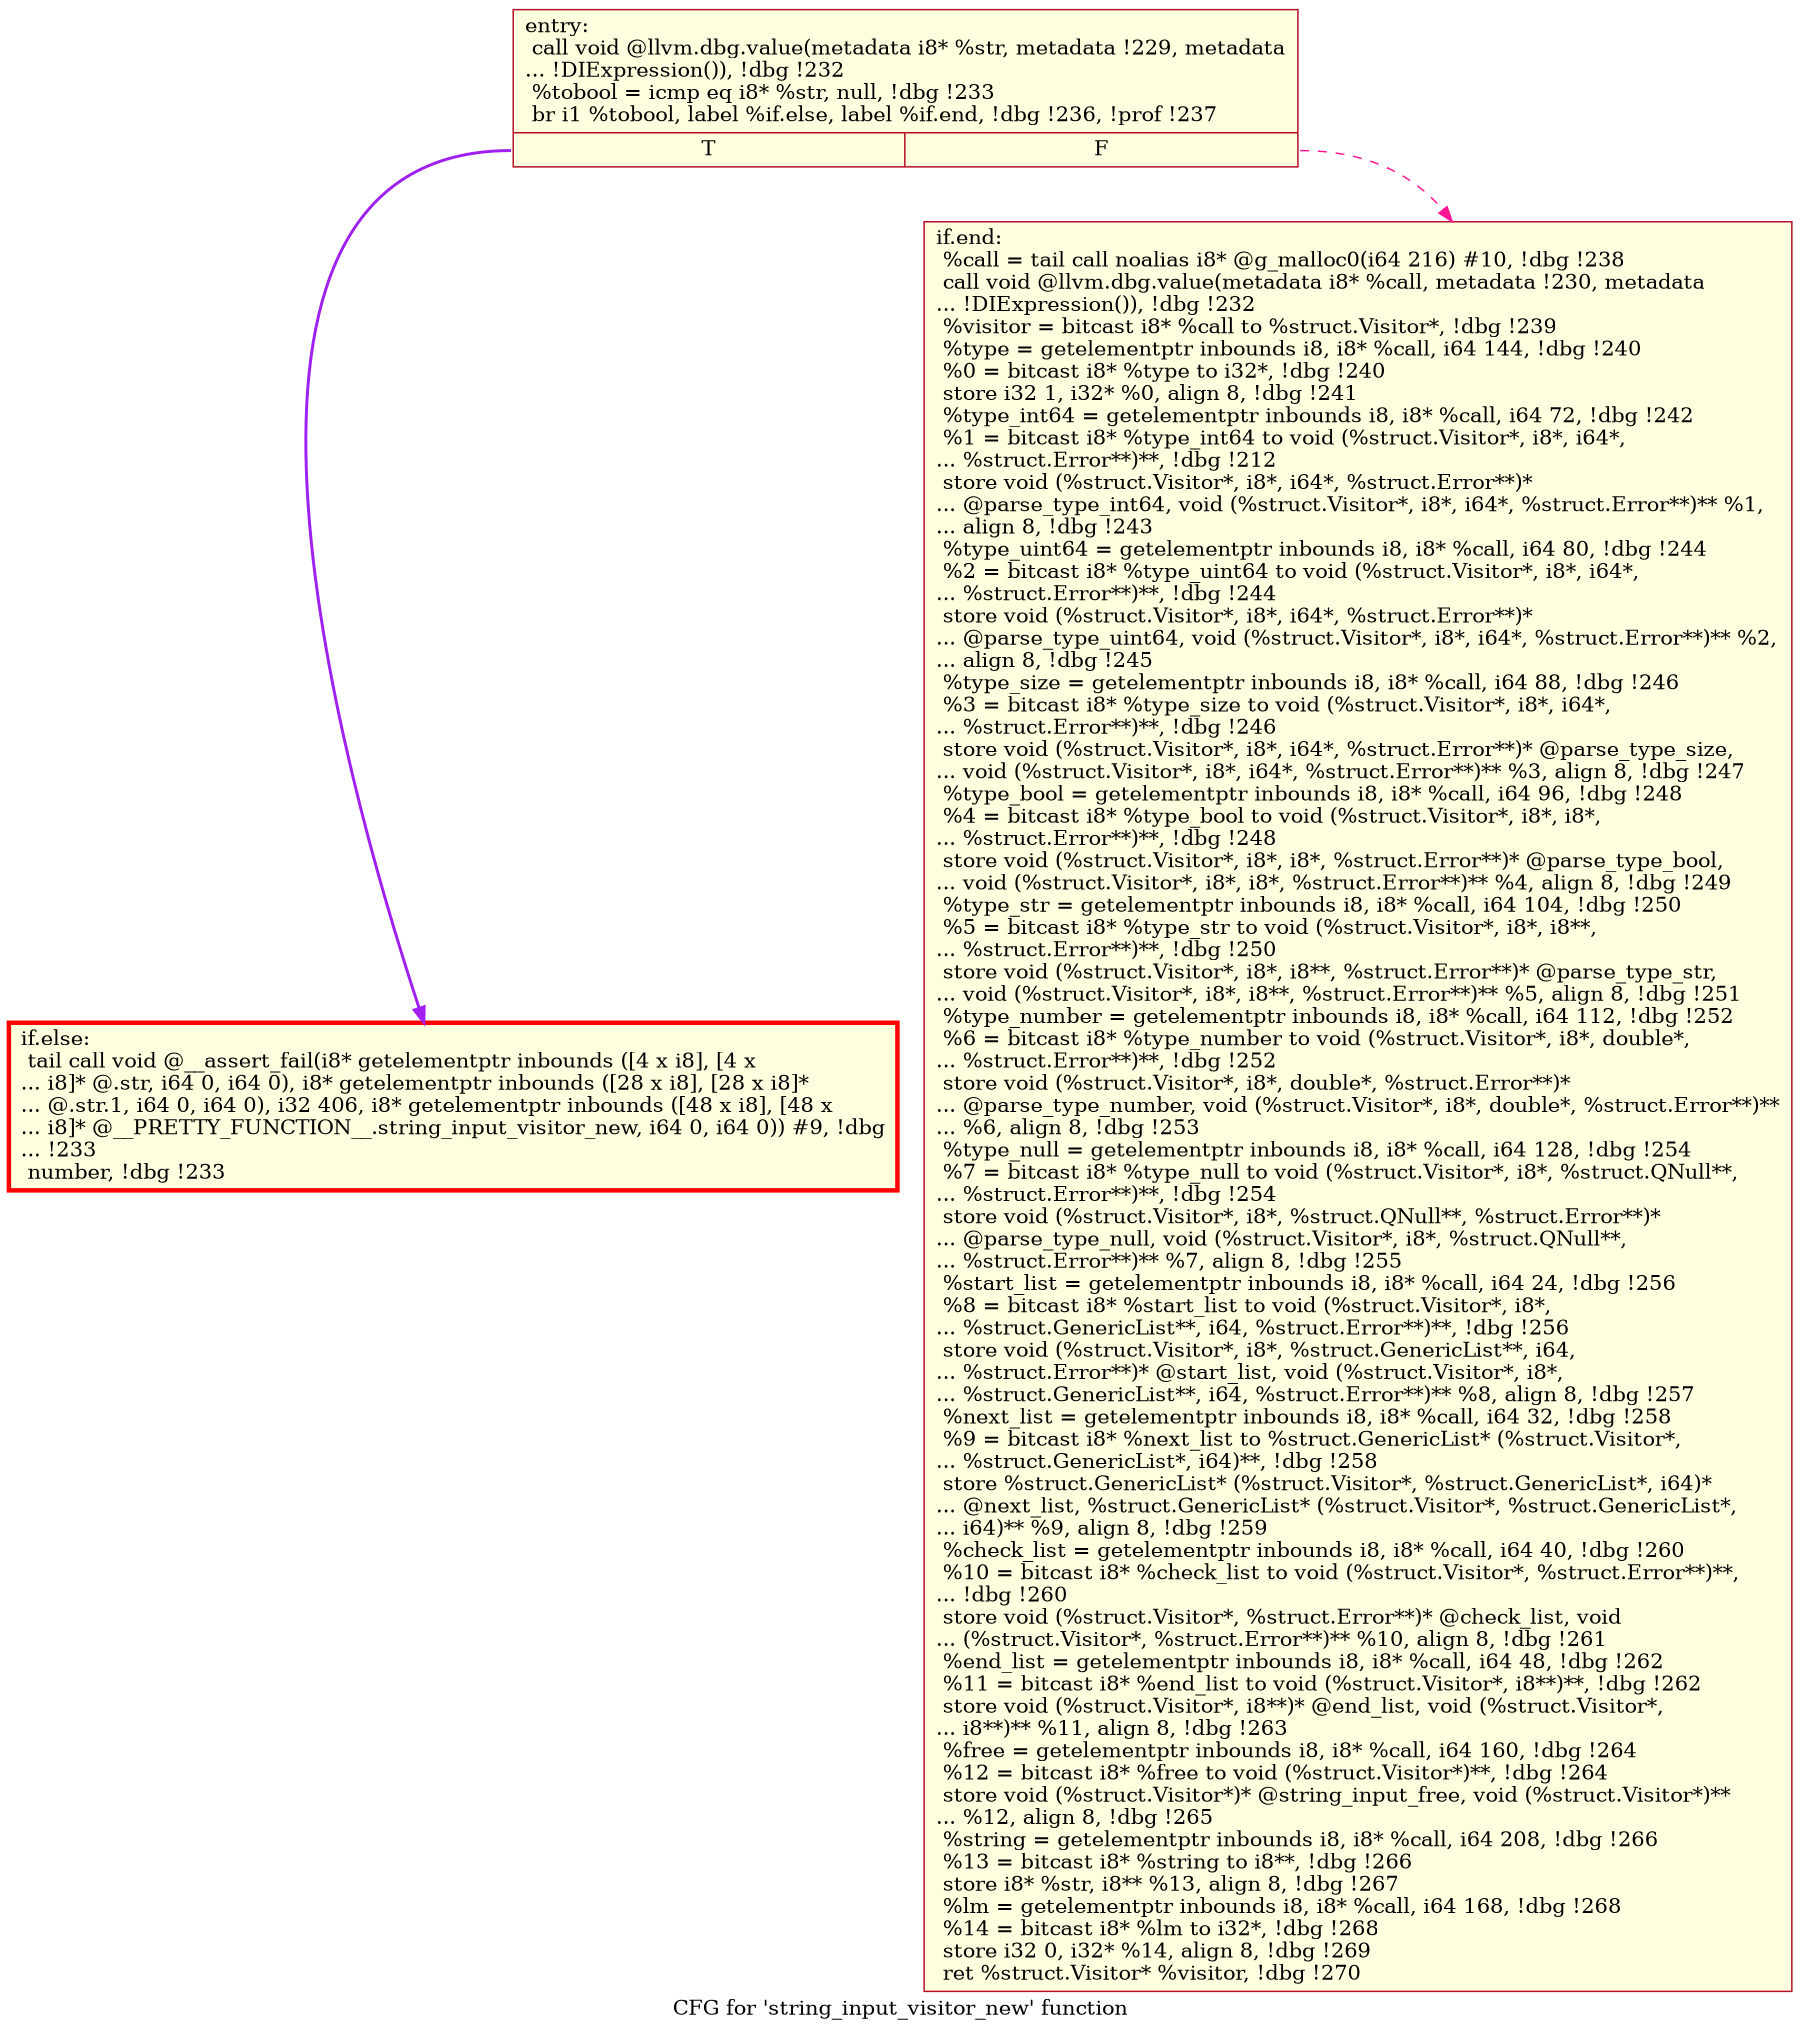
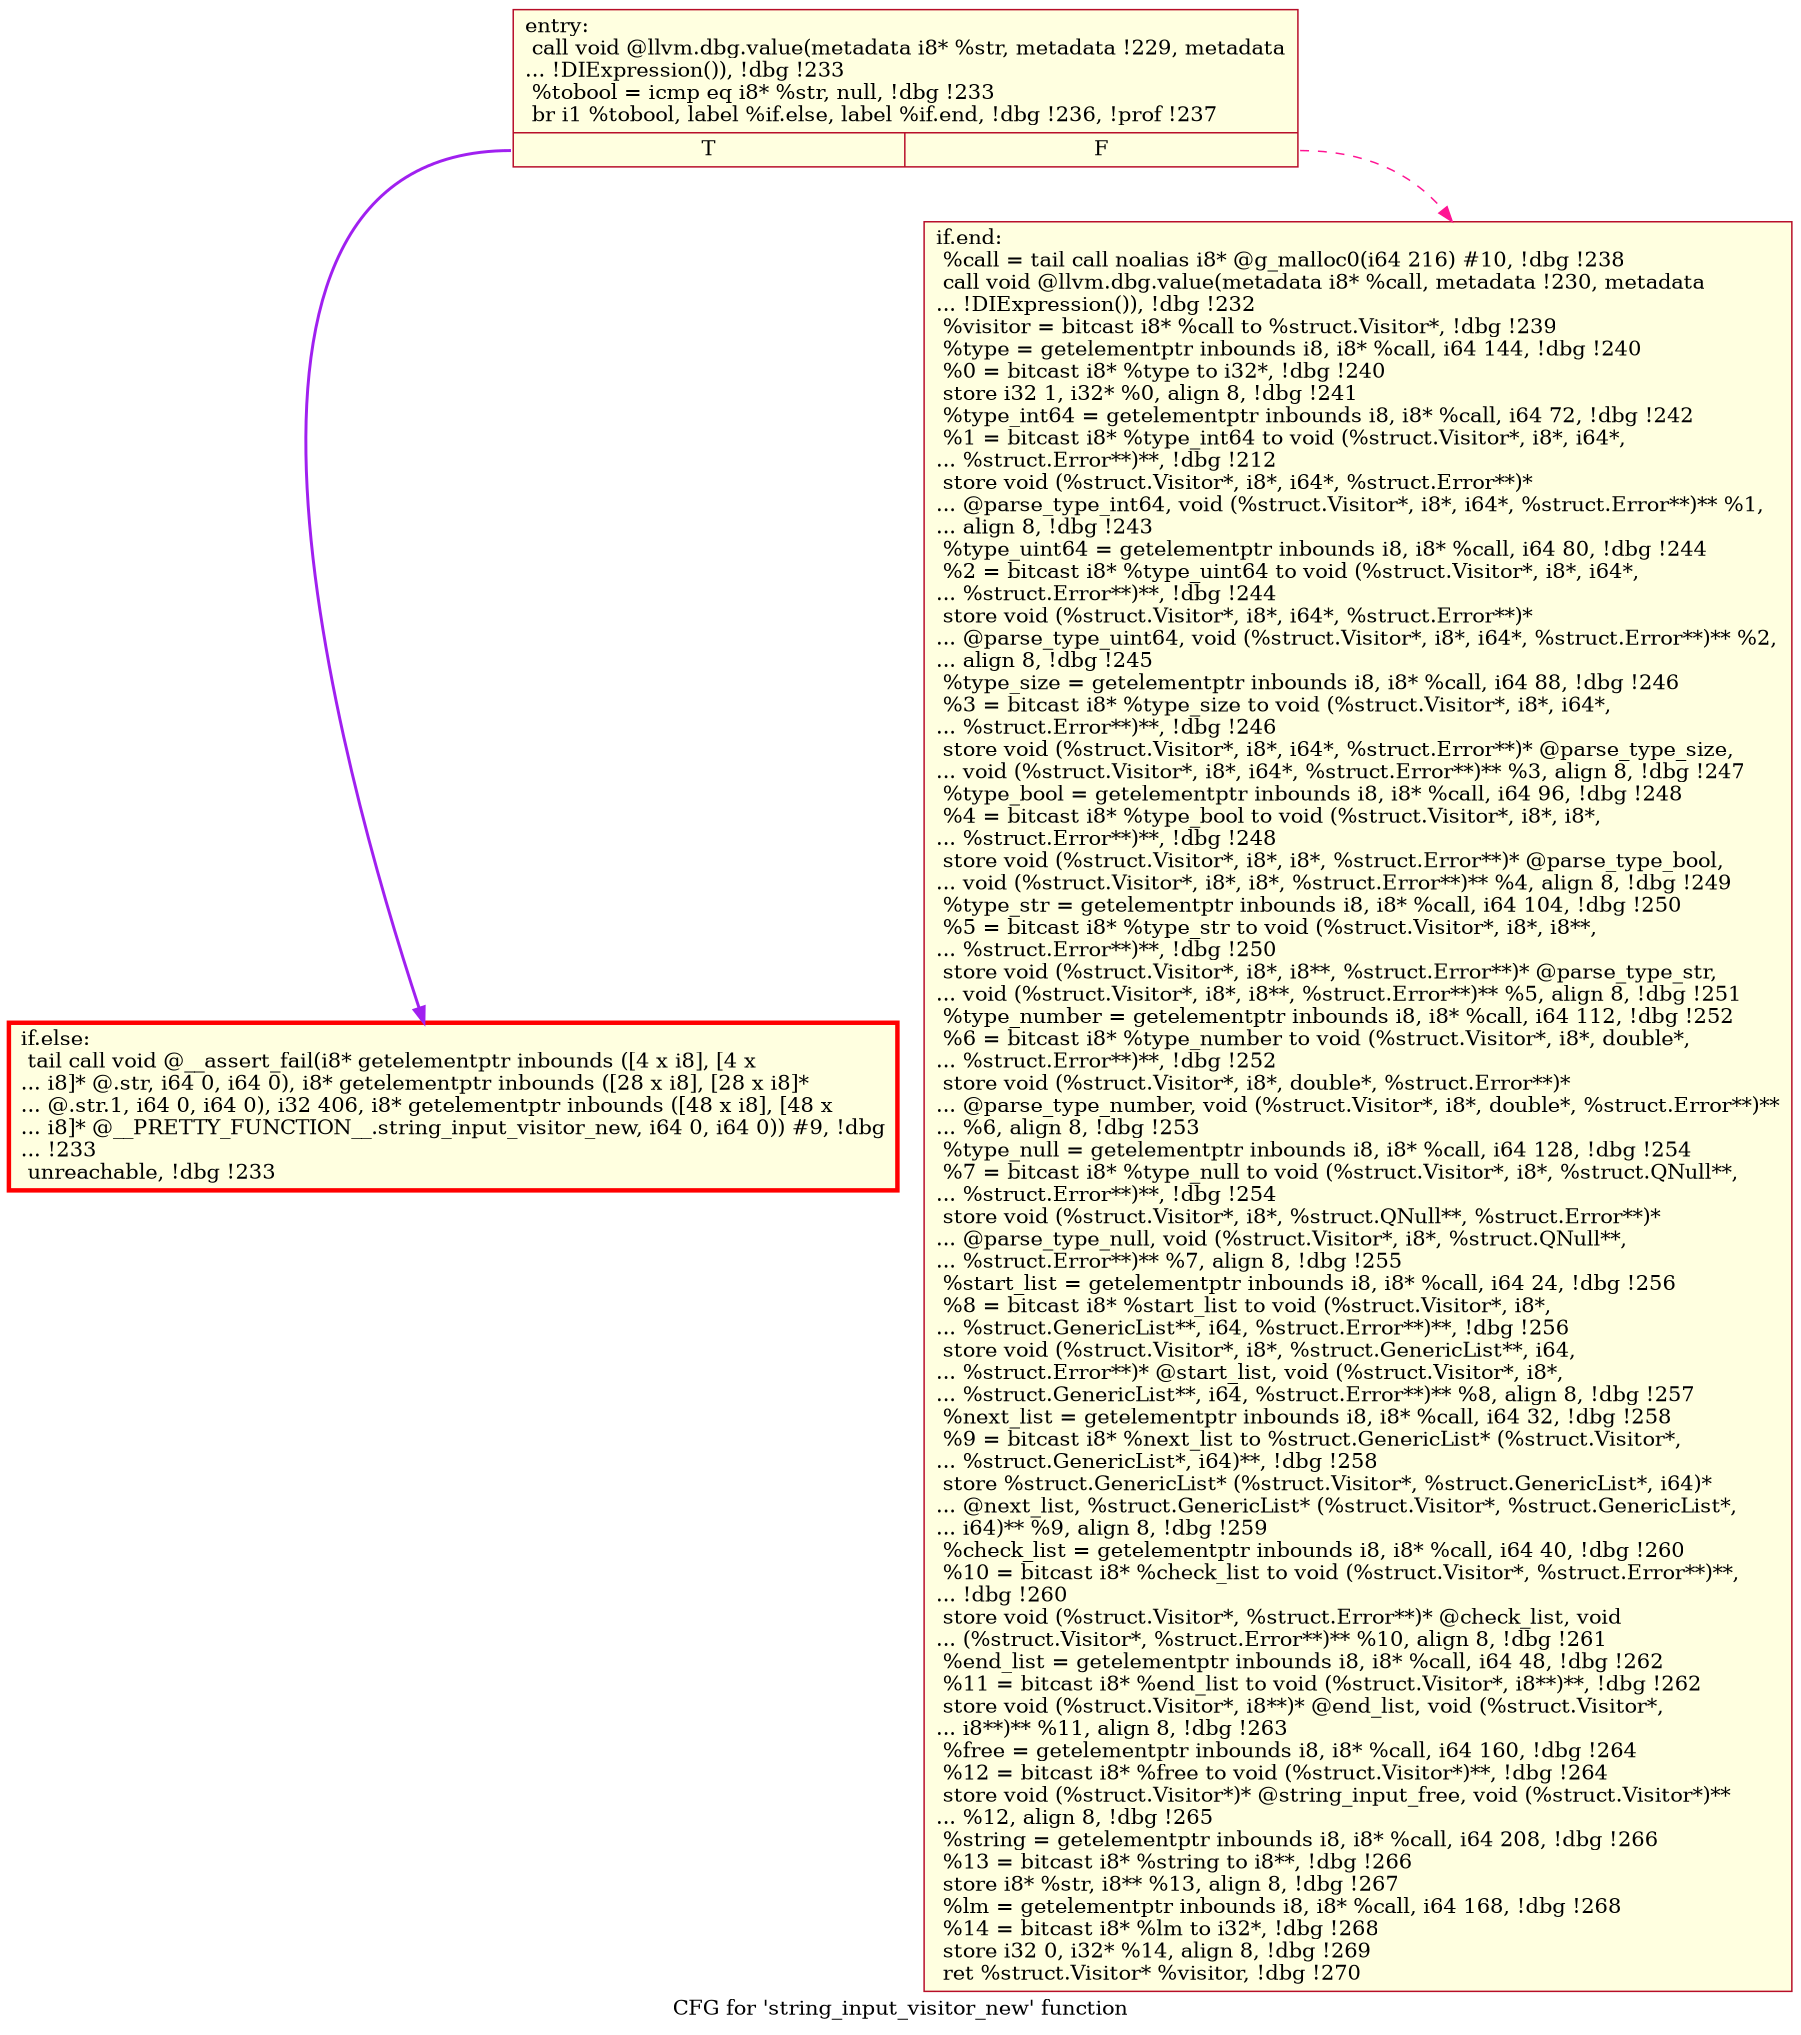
(685, 70) -> (685, 70)
(124, 1173) -> (148, 1173)
